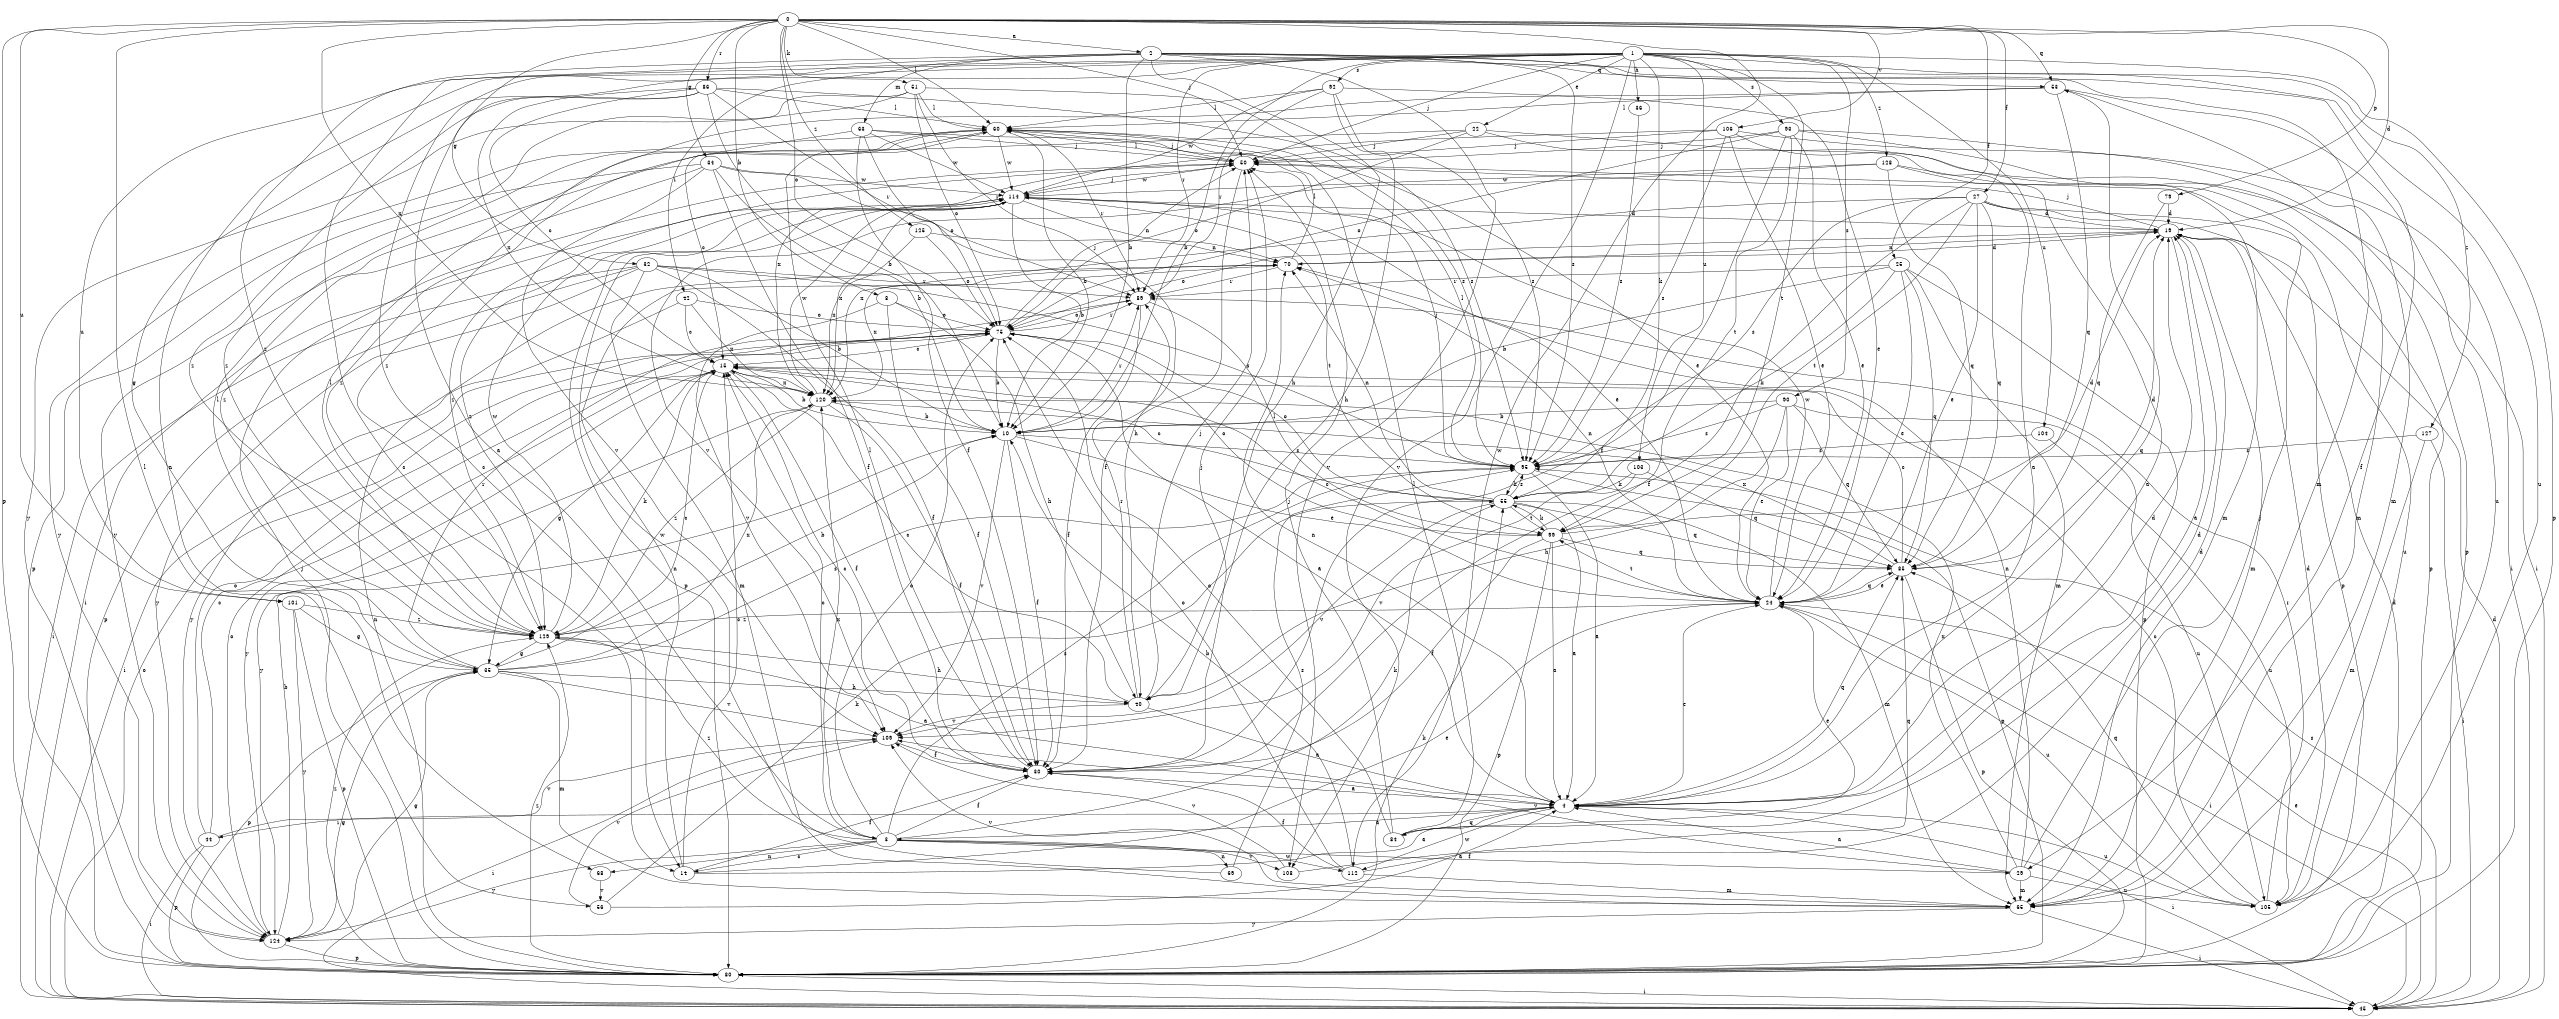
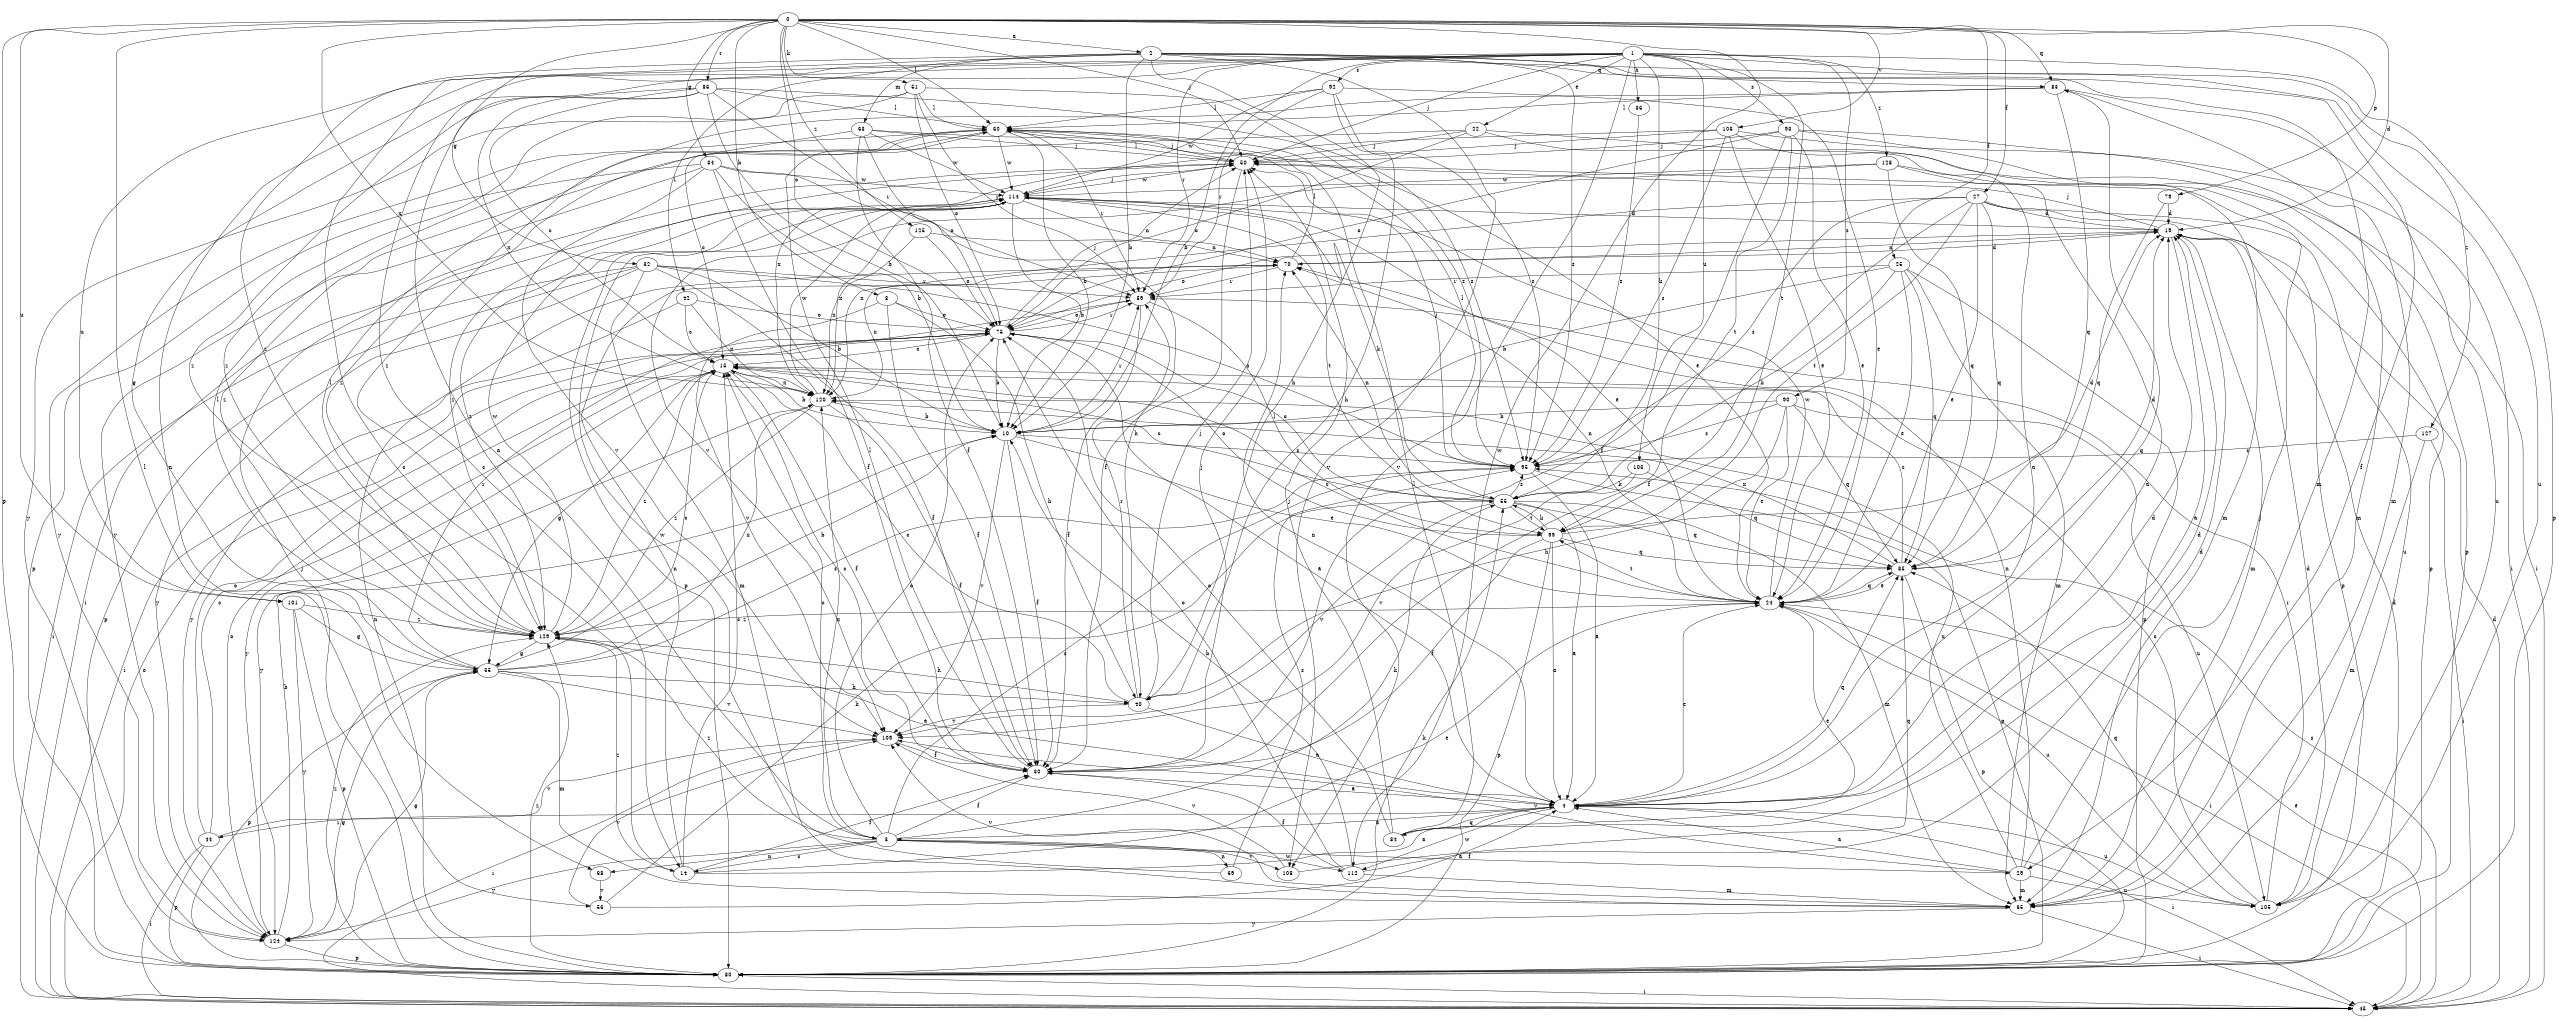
(2055, 87) -> (2055, 87)
(2043, 434) -> none
(1514, 481) -> (1341, 274)
(645, 501) -> (645, 501)
none -> (616, 749)
